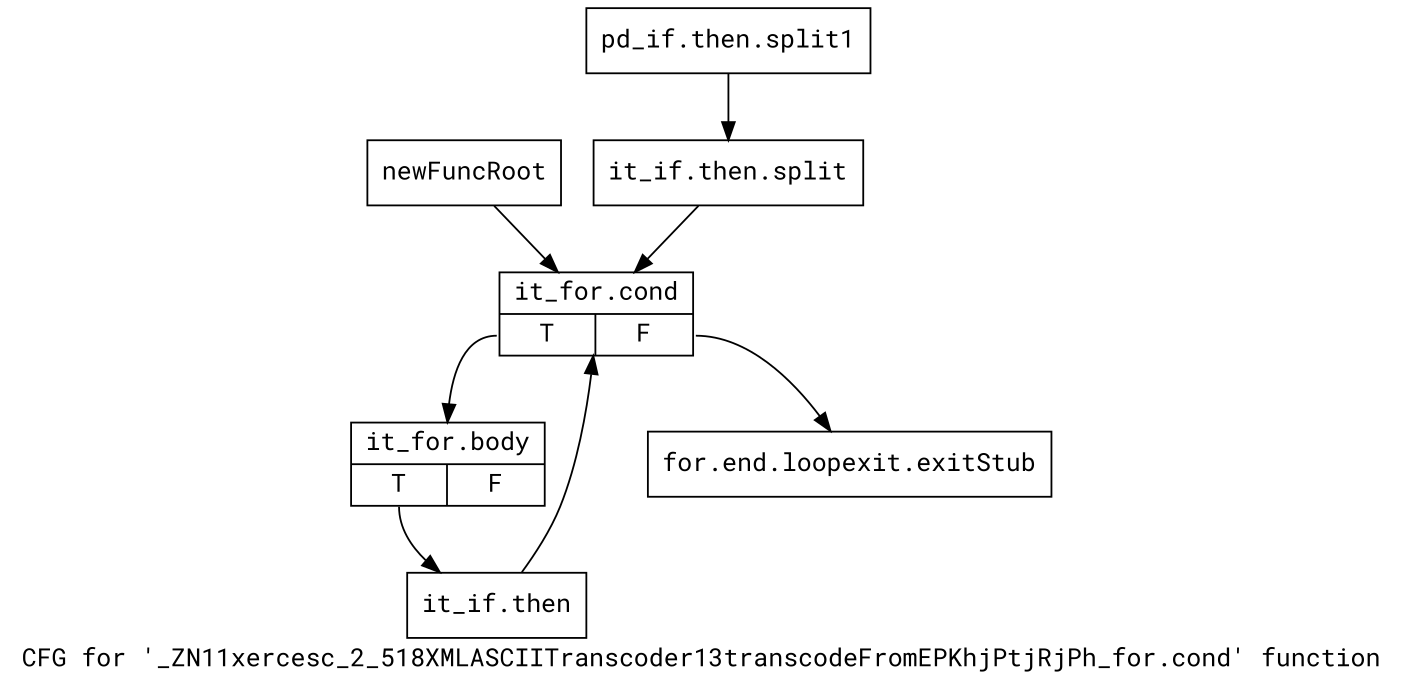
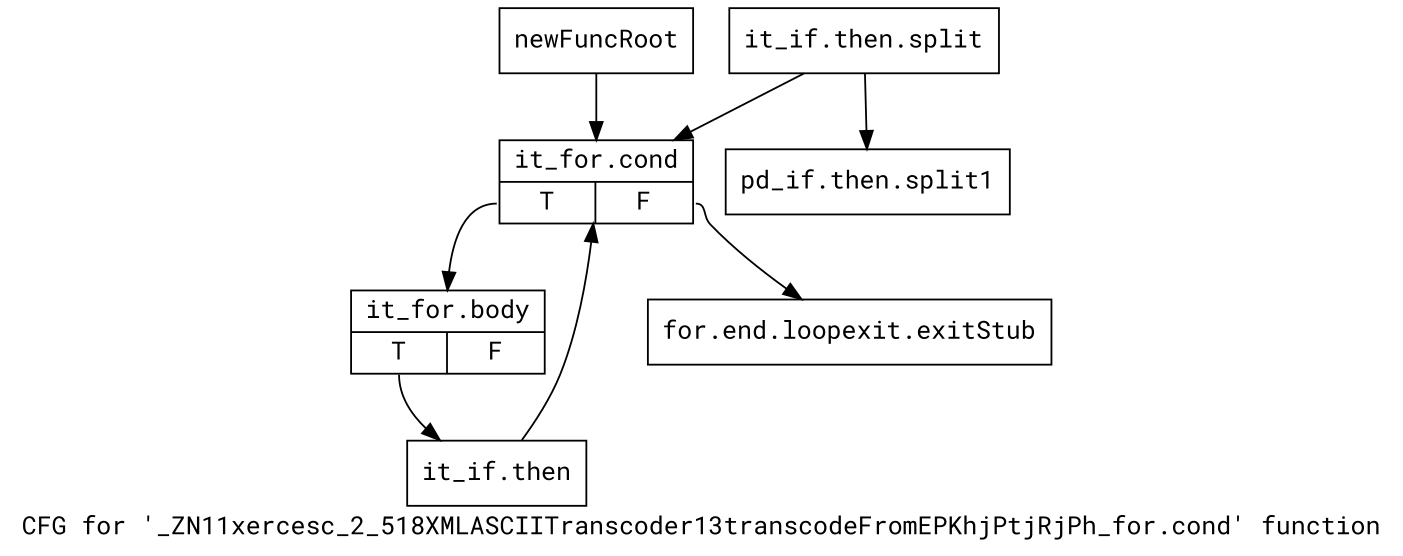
(728, 98) -> (866, 102)
